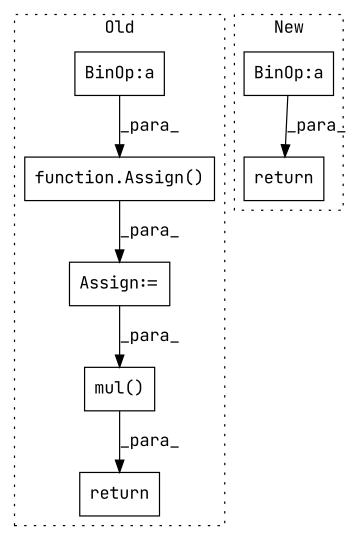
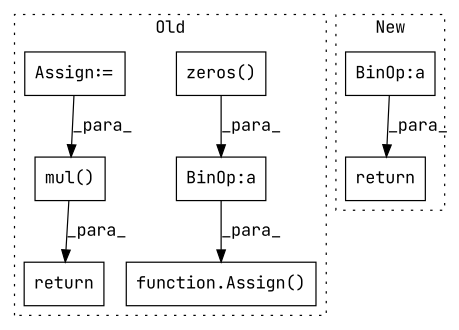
none -> (221, 74)
(120, 225) -> none
